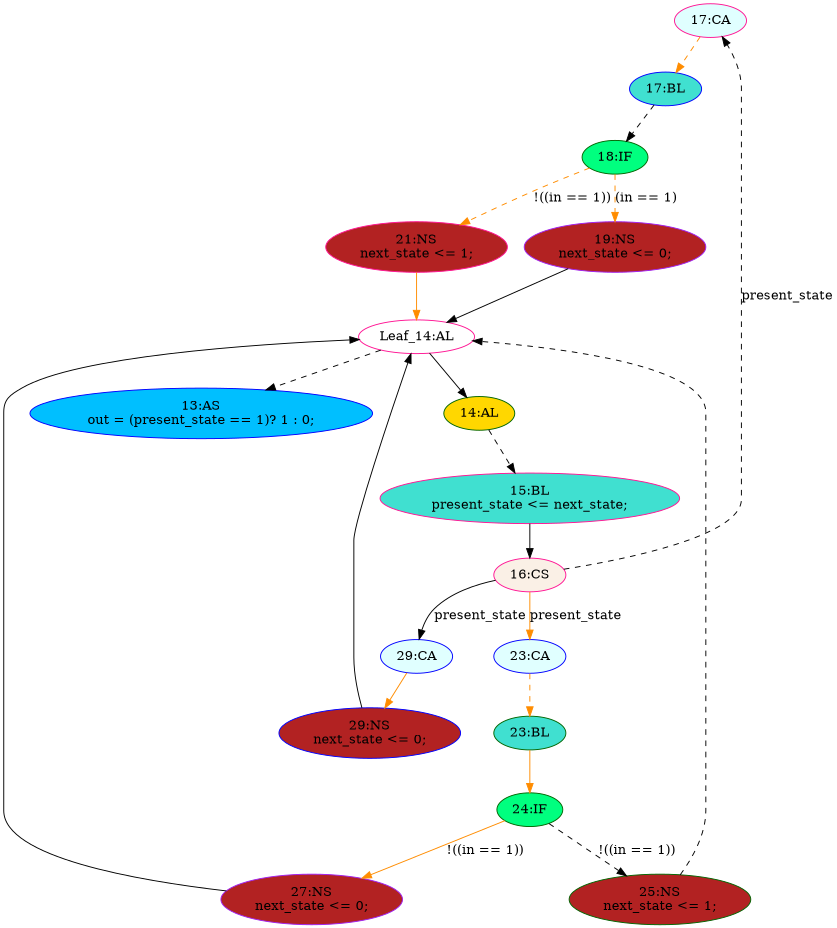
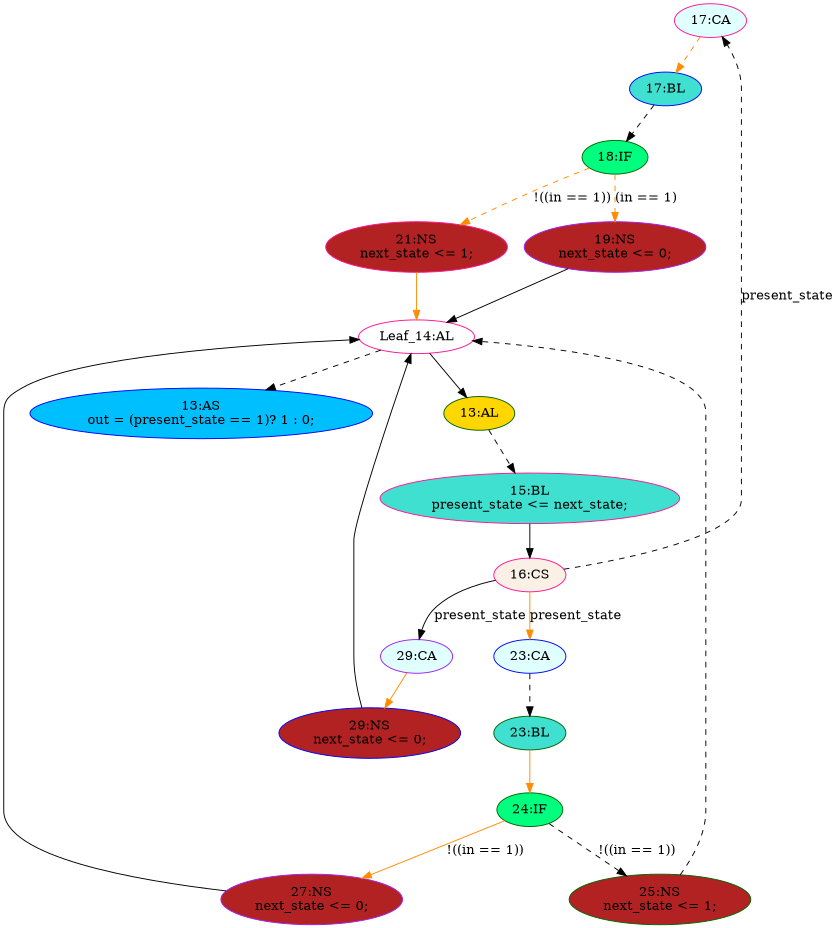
(479, 413) -> (479, 413)
(417, 656) -> (417, 656)
(530, 690) -> (530, 690)
